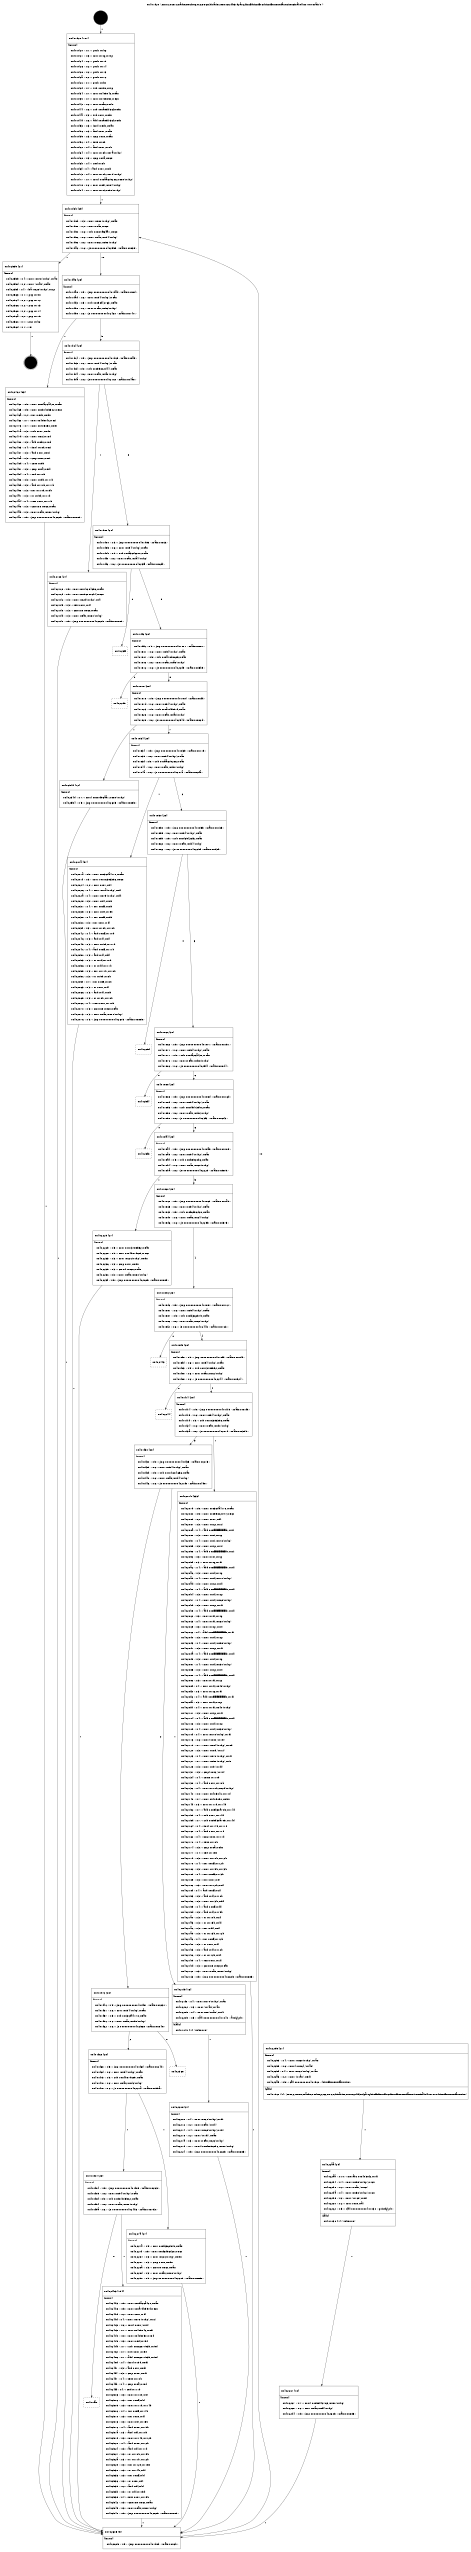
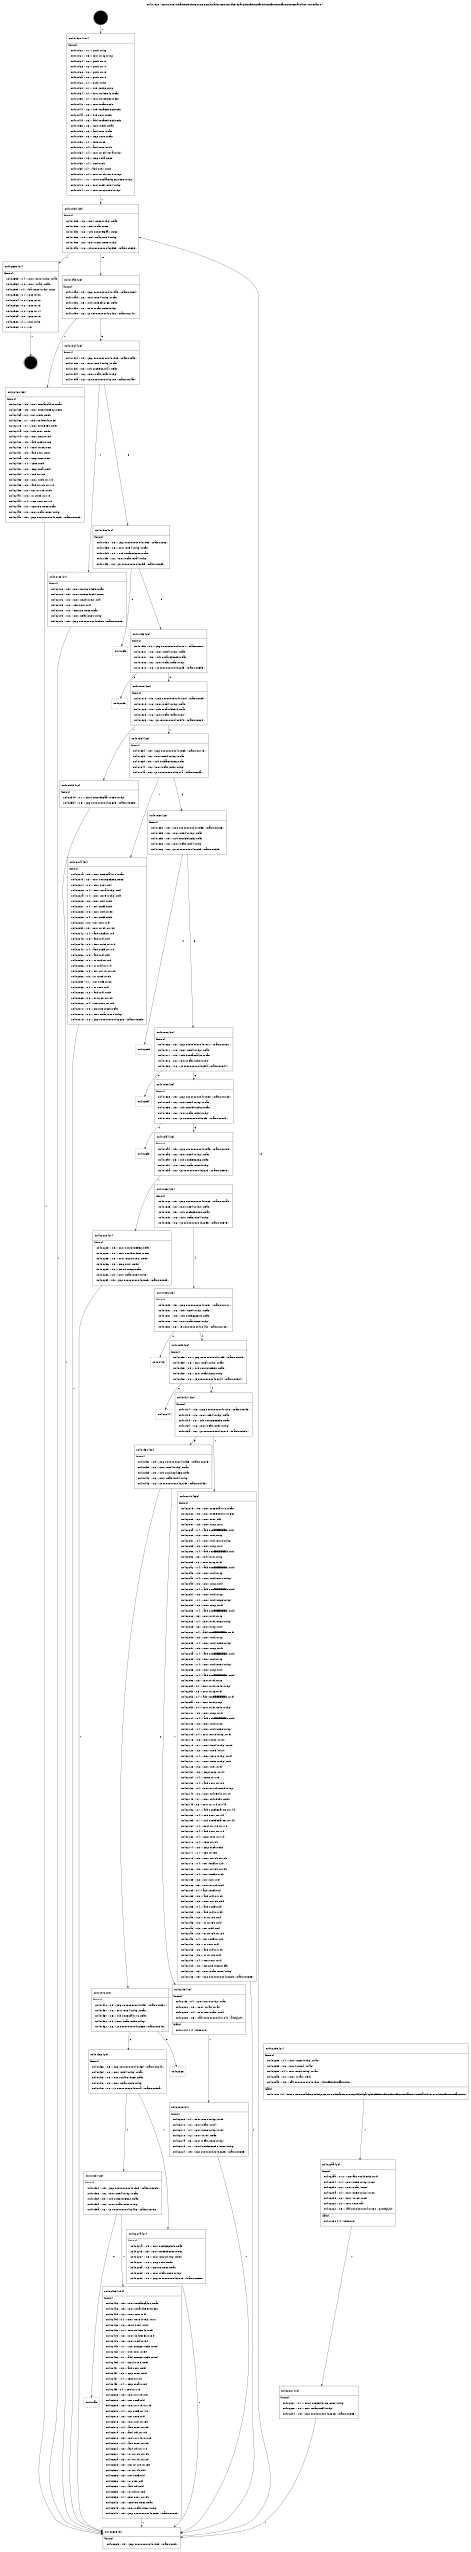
(194, 1179) -> none
